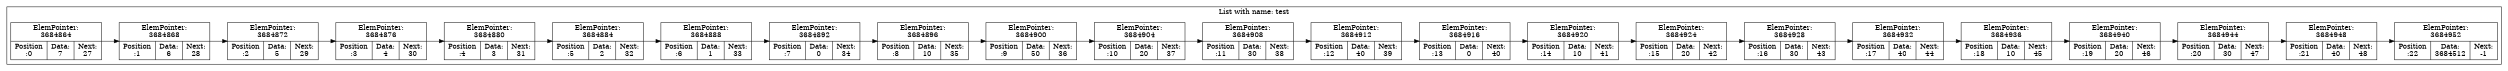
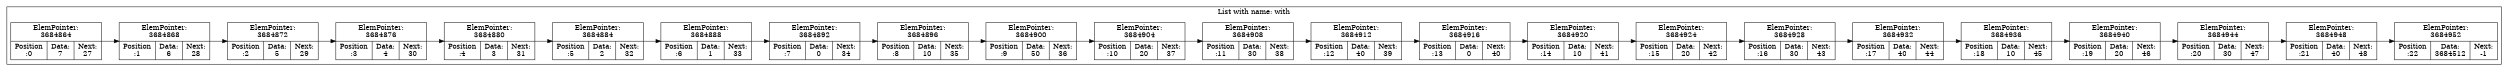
(1254, 13) -> (1254, 13)
